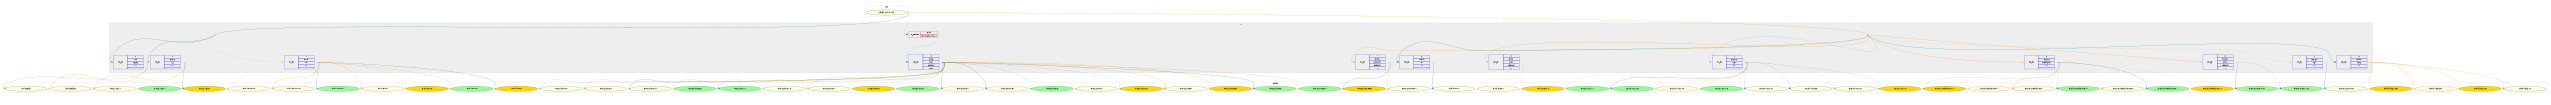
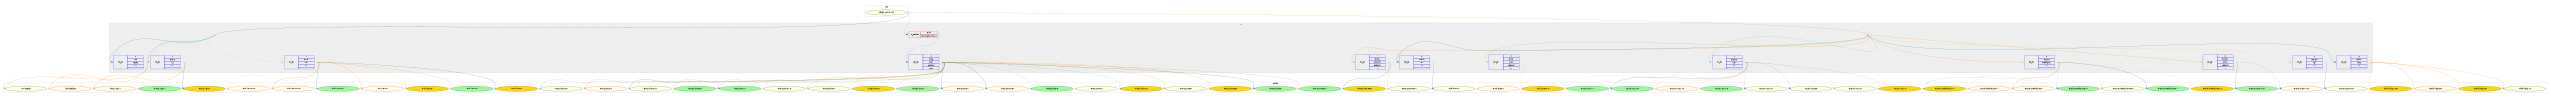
(2302, 89) -> (2302, 89)
